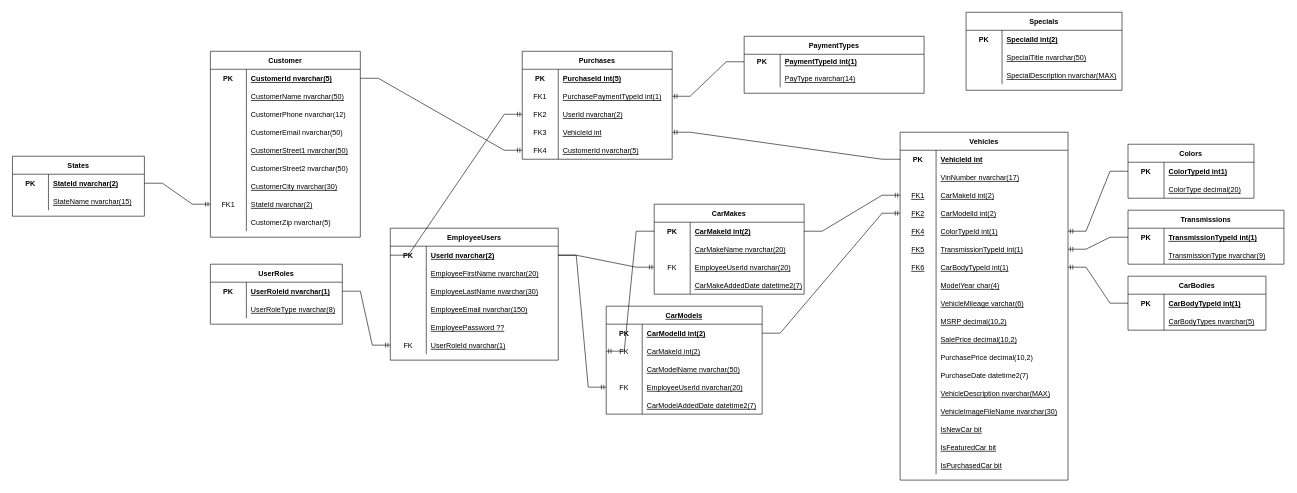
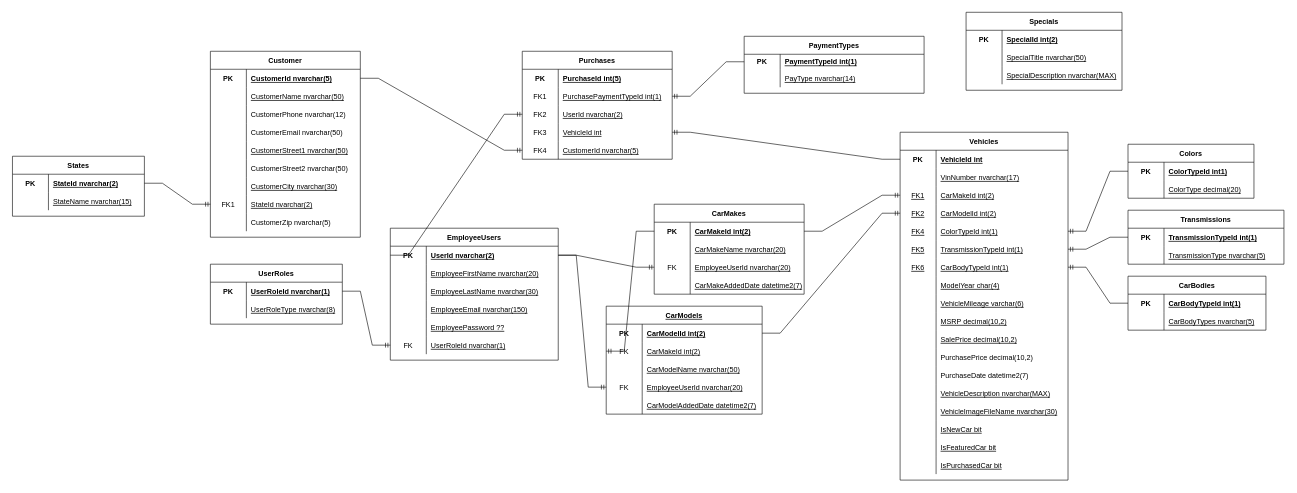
(1222, 256) -> (1222, 256)
